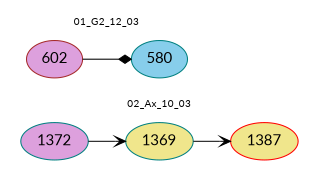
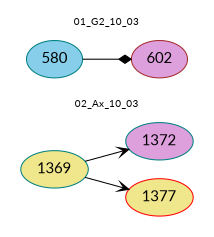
(107, 22) -> (107, 22)
(101, 59) -> (101, 59)
(102, 141) -> (102, 157)
(264, 141) -> (159, 197)
